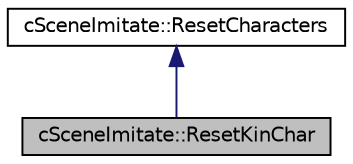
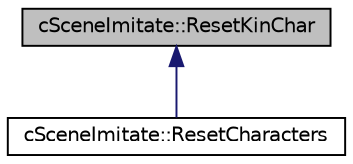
(176, 92) -> (176, 92)
